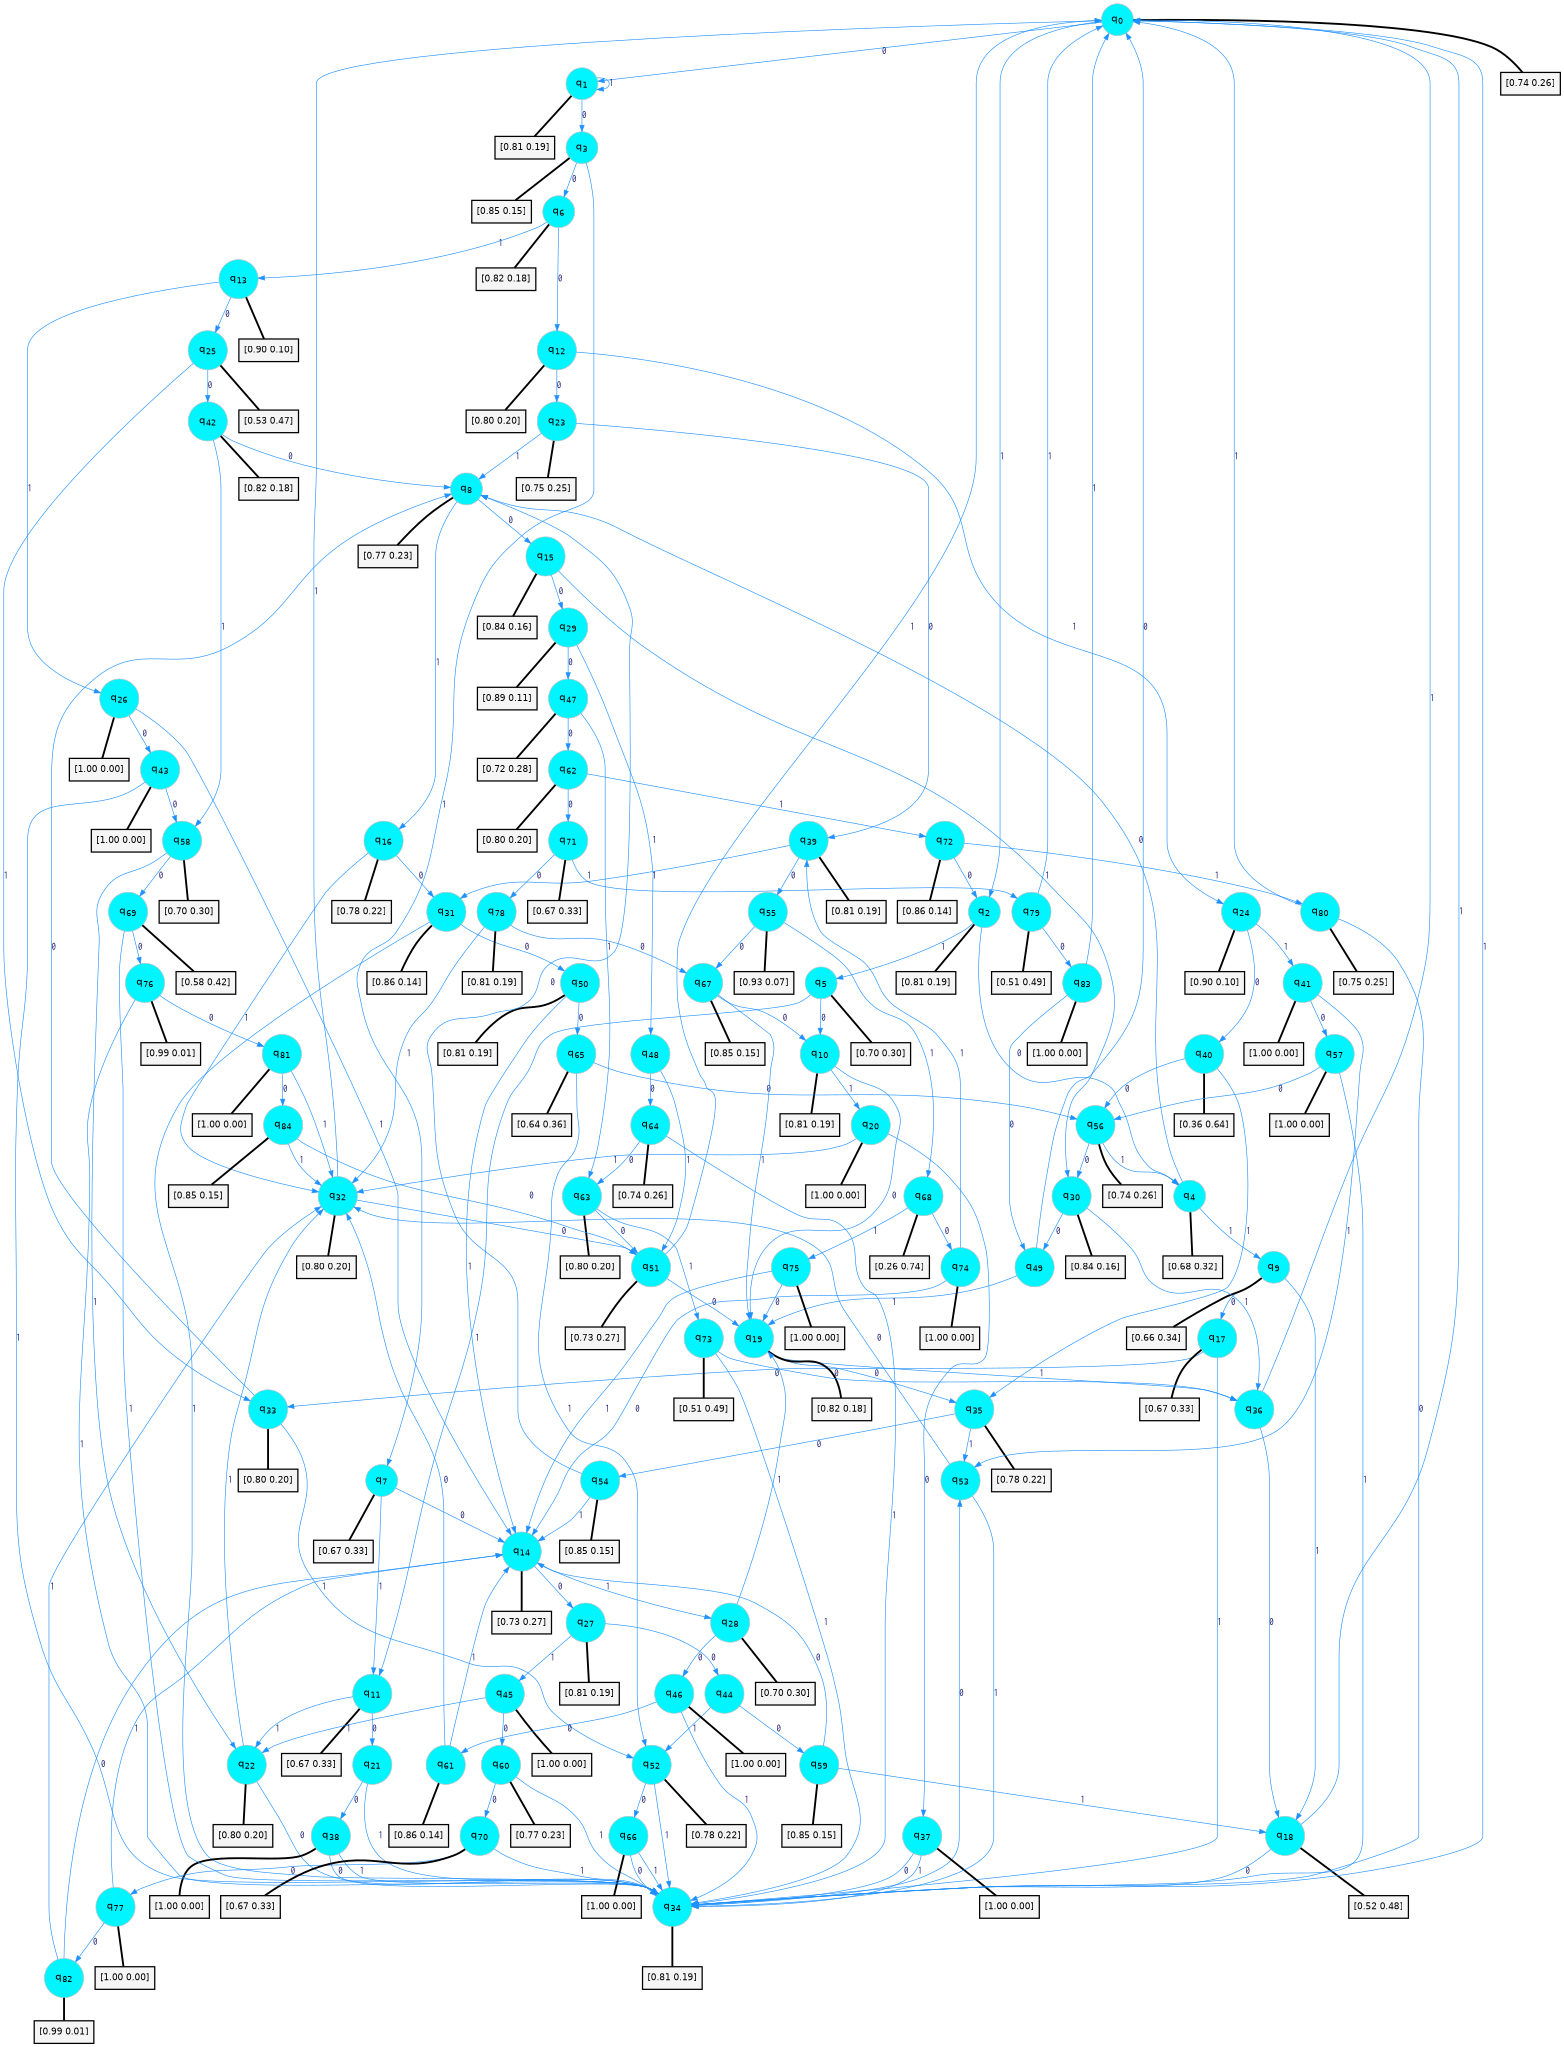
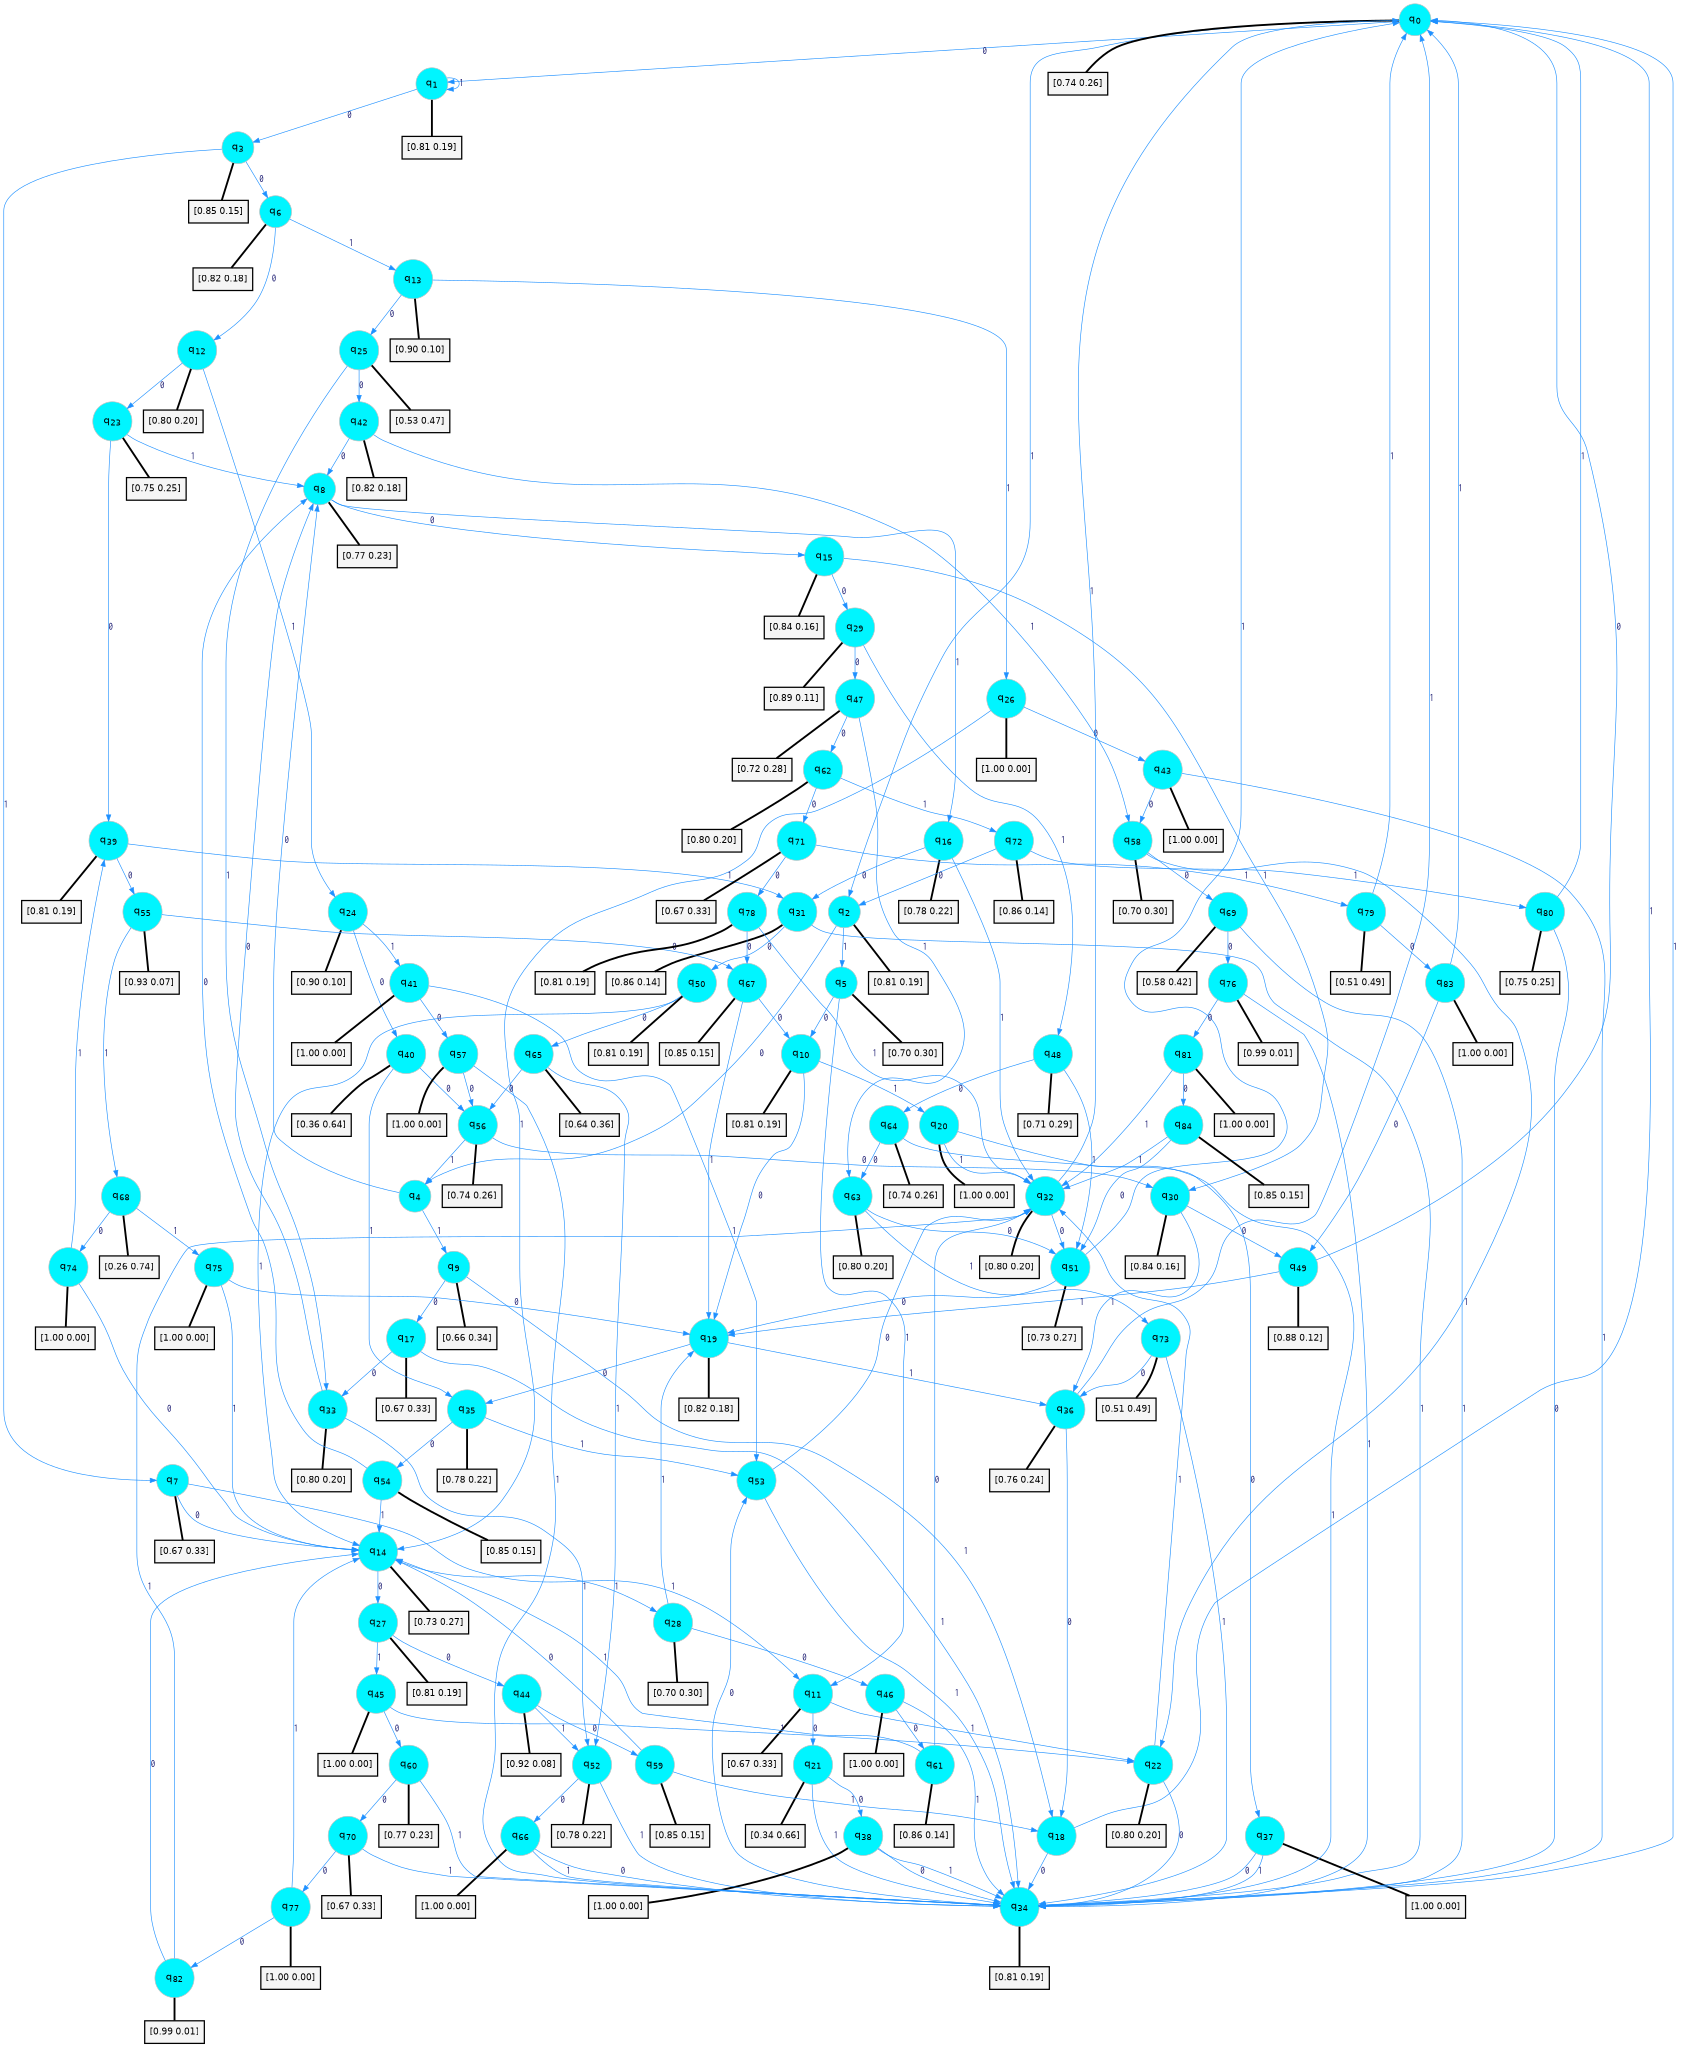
none -> (1048, 1125)
(1193, 1267) -> none
none -> (1298, 1338)
none -> (1020, 1480)
none -> (531, 1765)
none -> (775, 1836)
(1379, 1907) -> none
